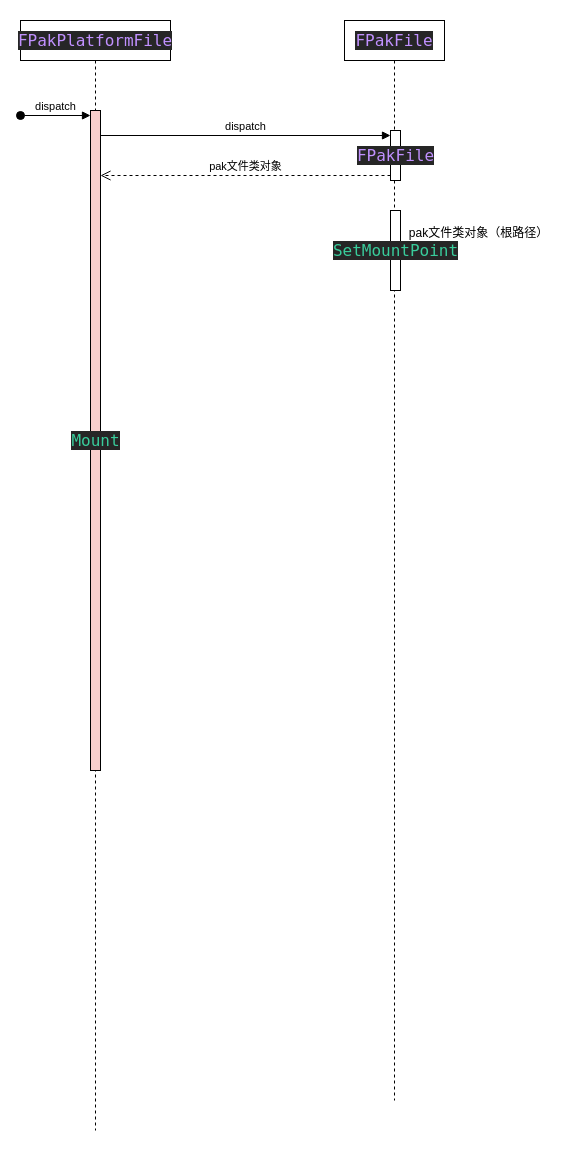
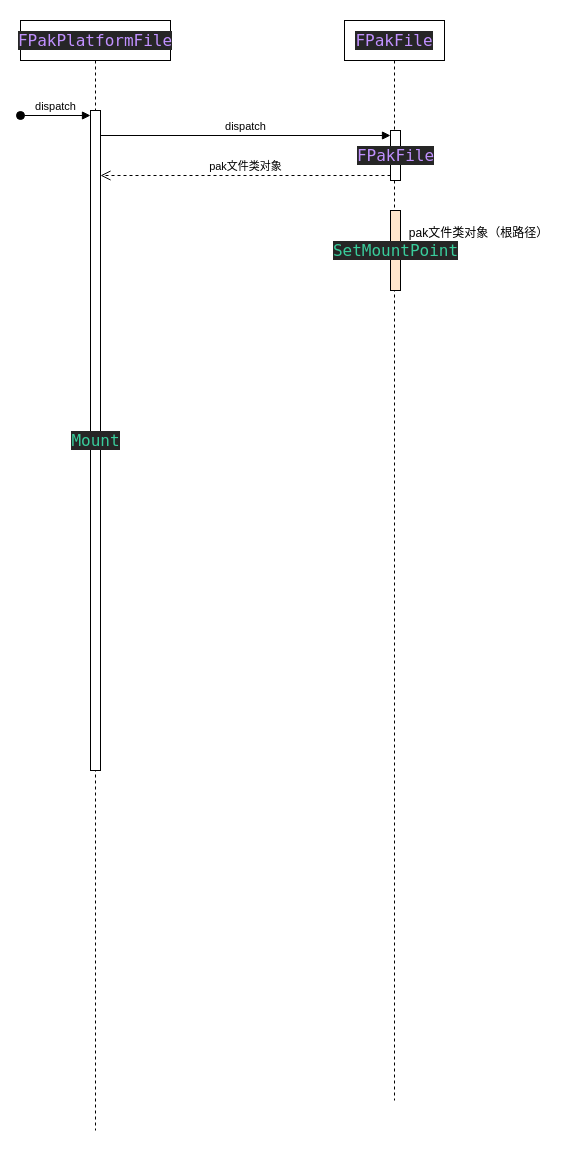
(396, 251) -> (396, 251)
(96, 441) -> (96, 441)
